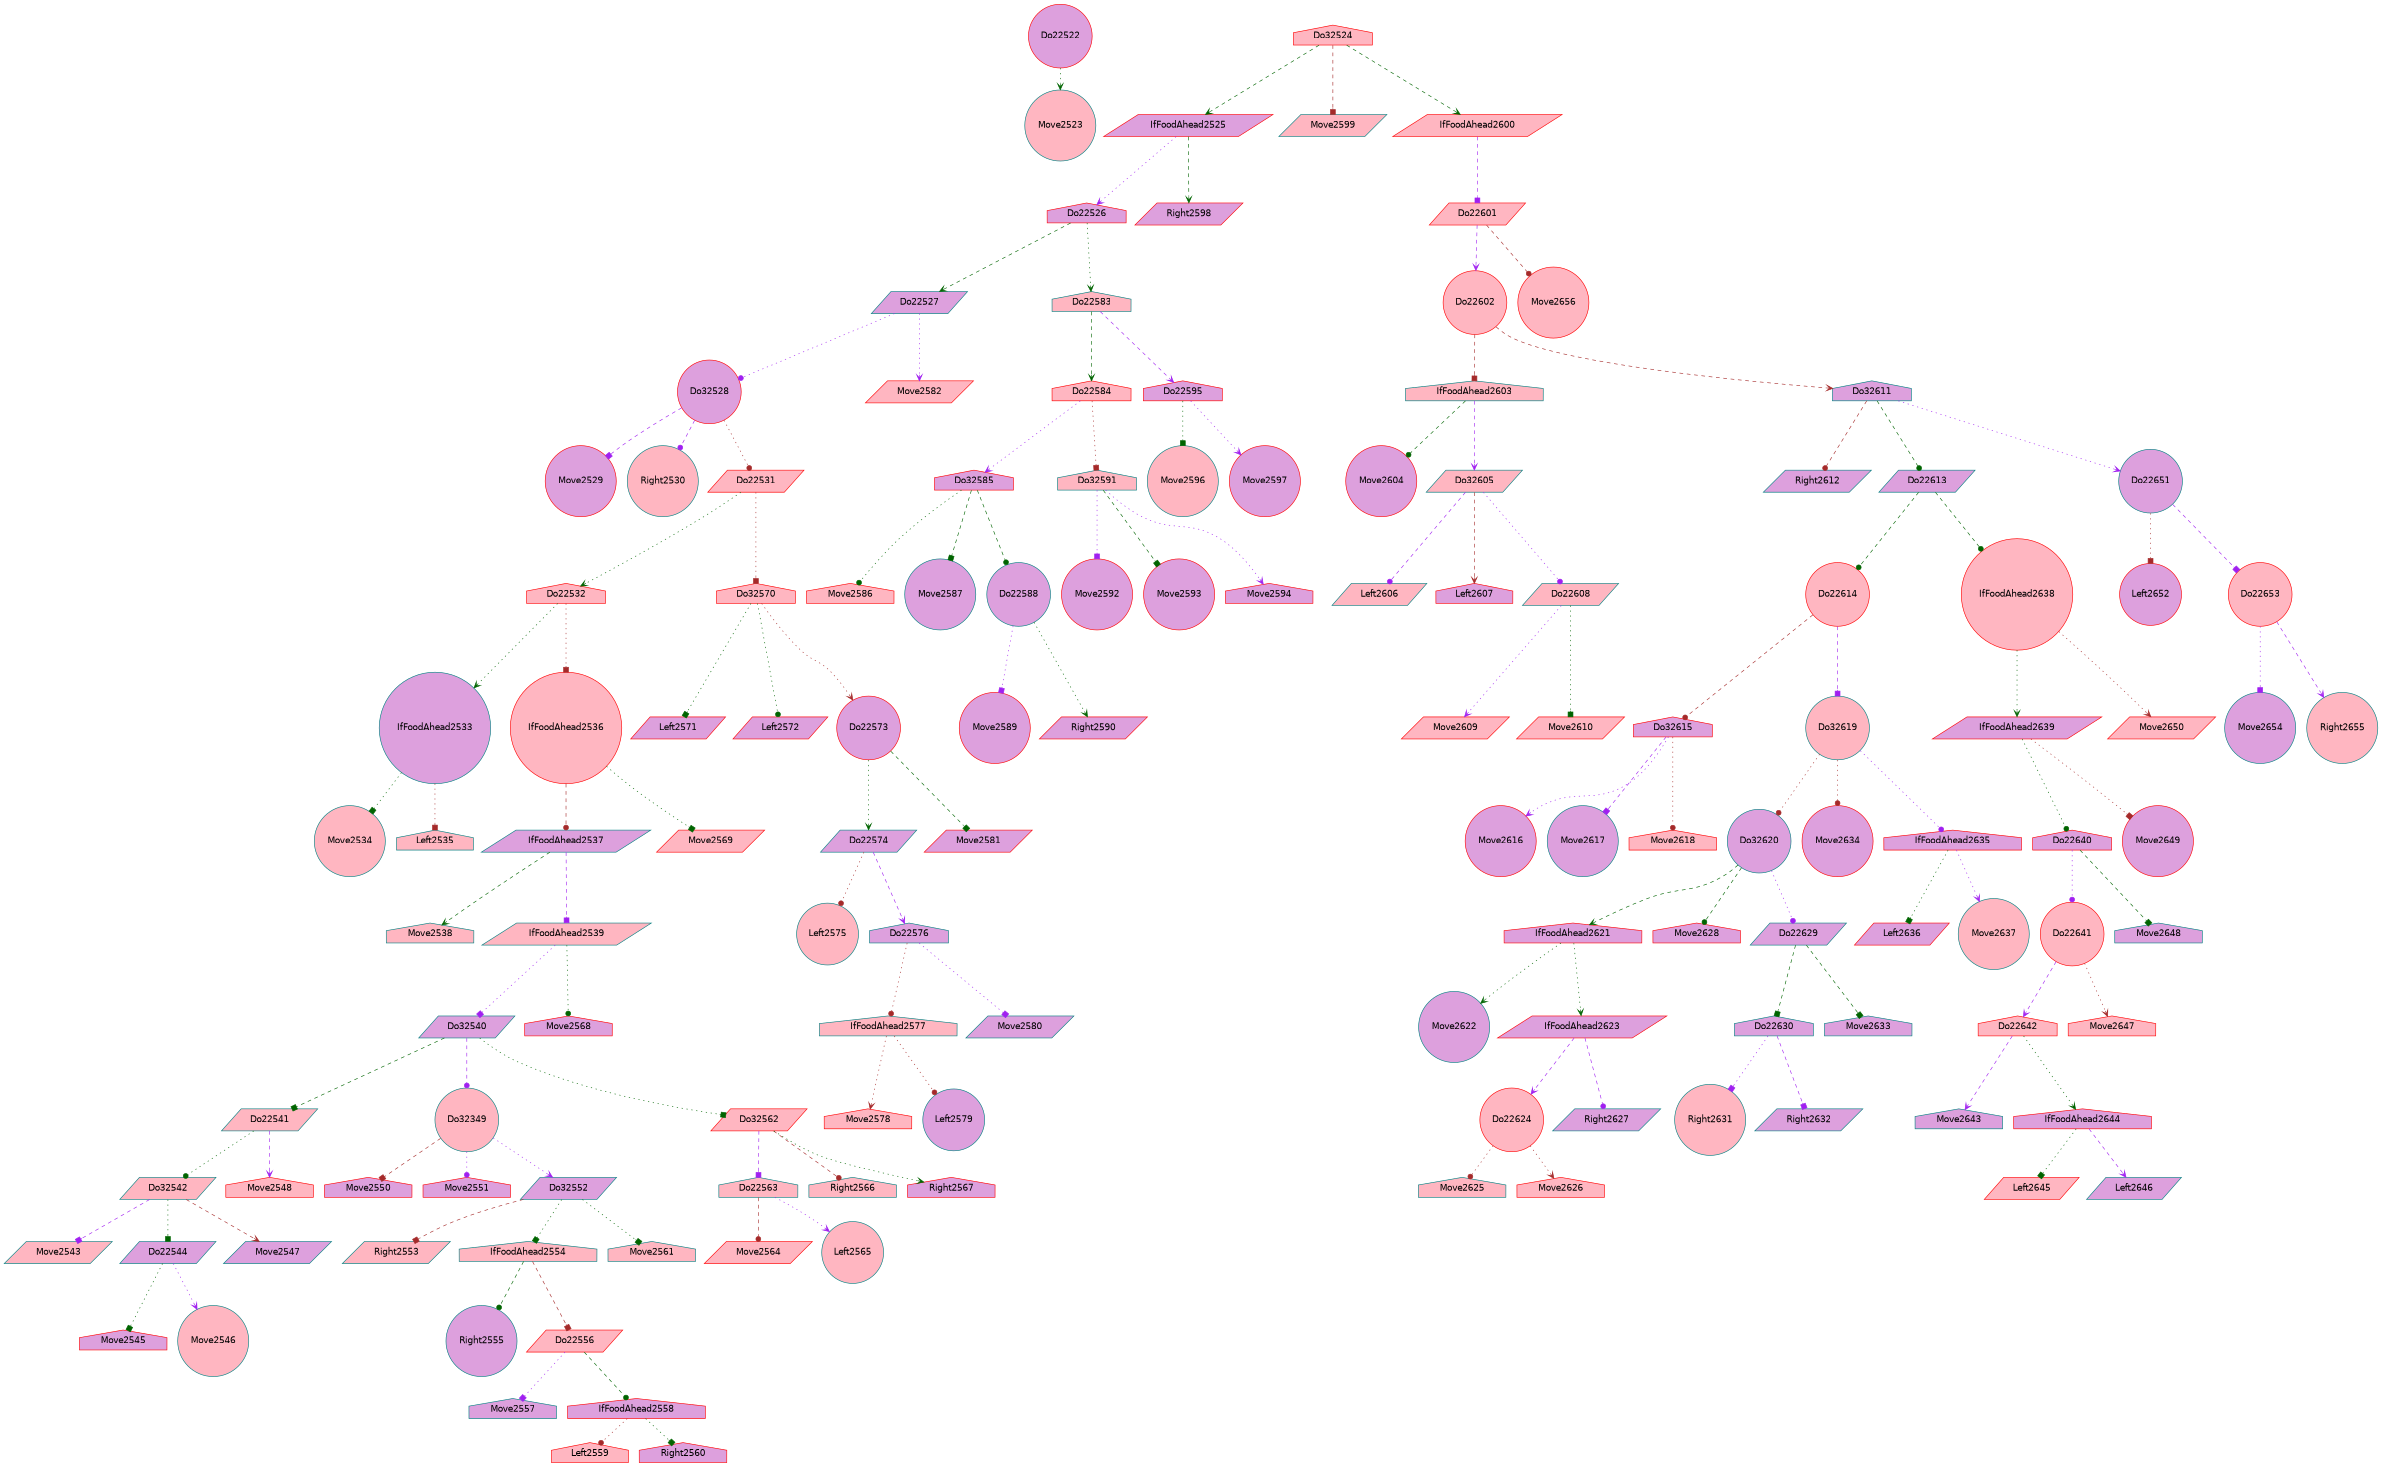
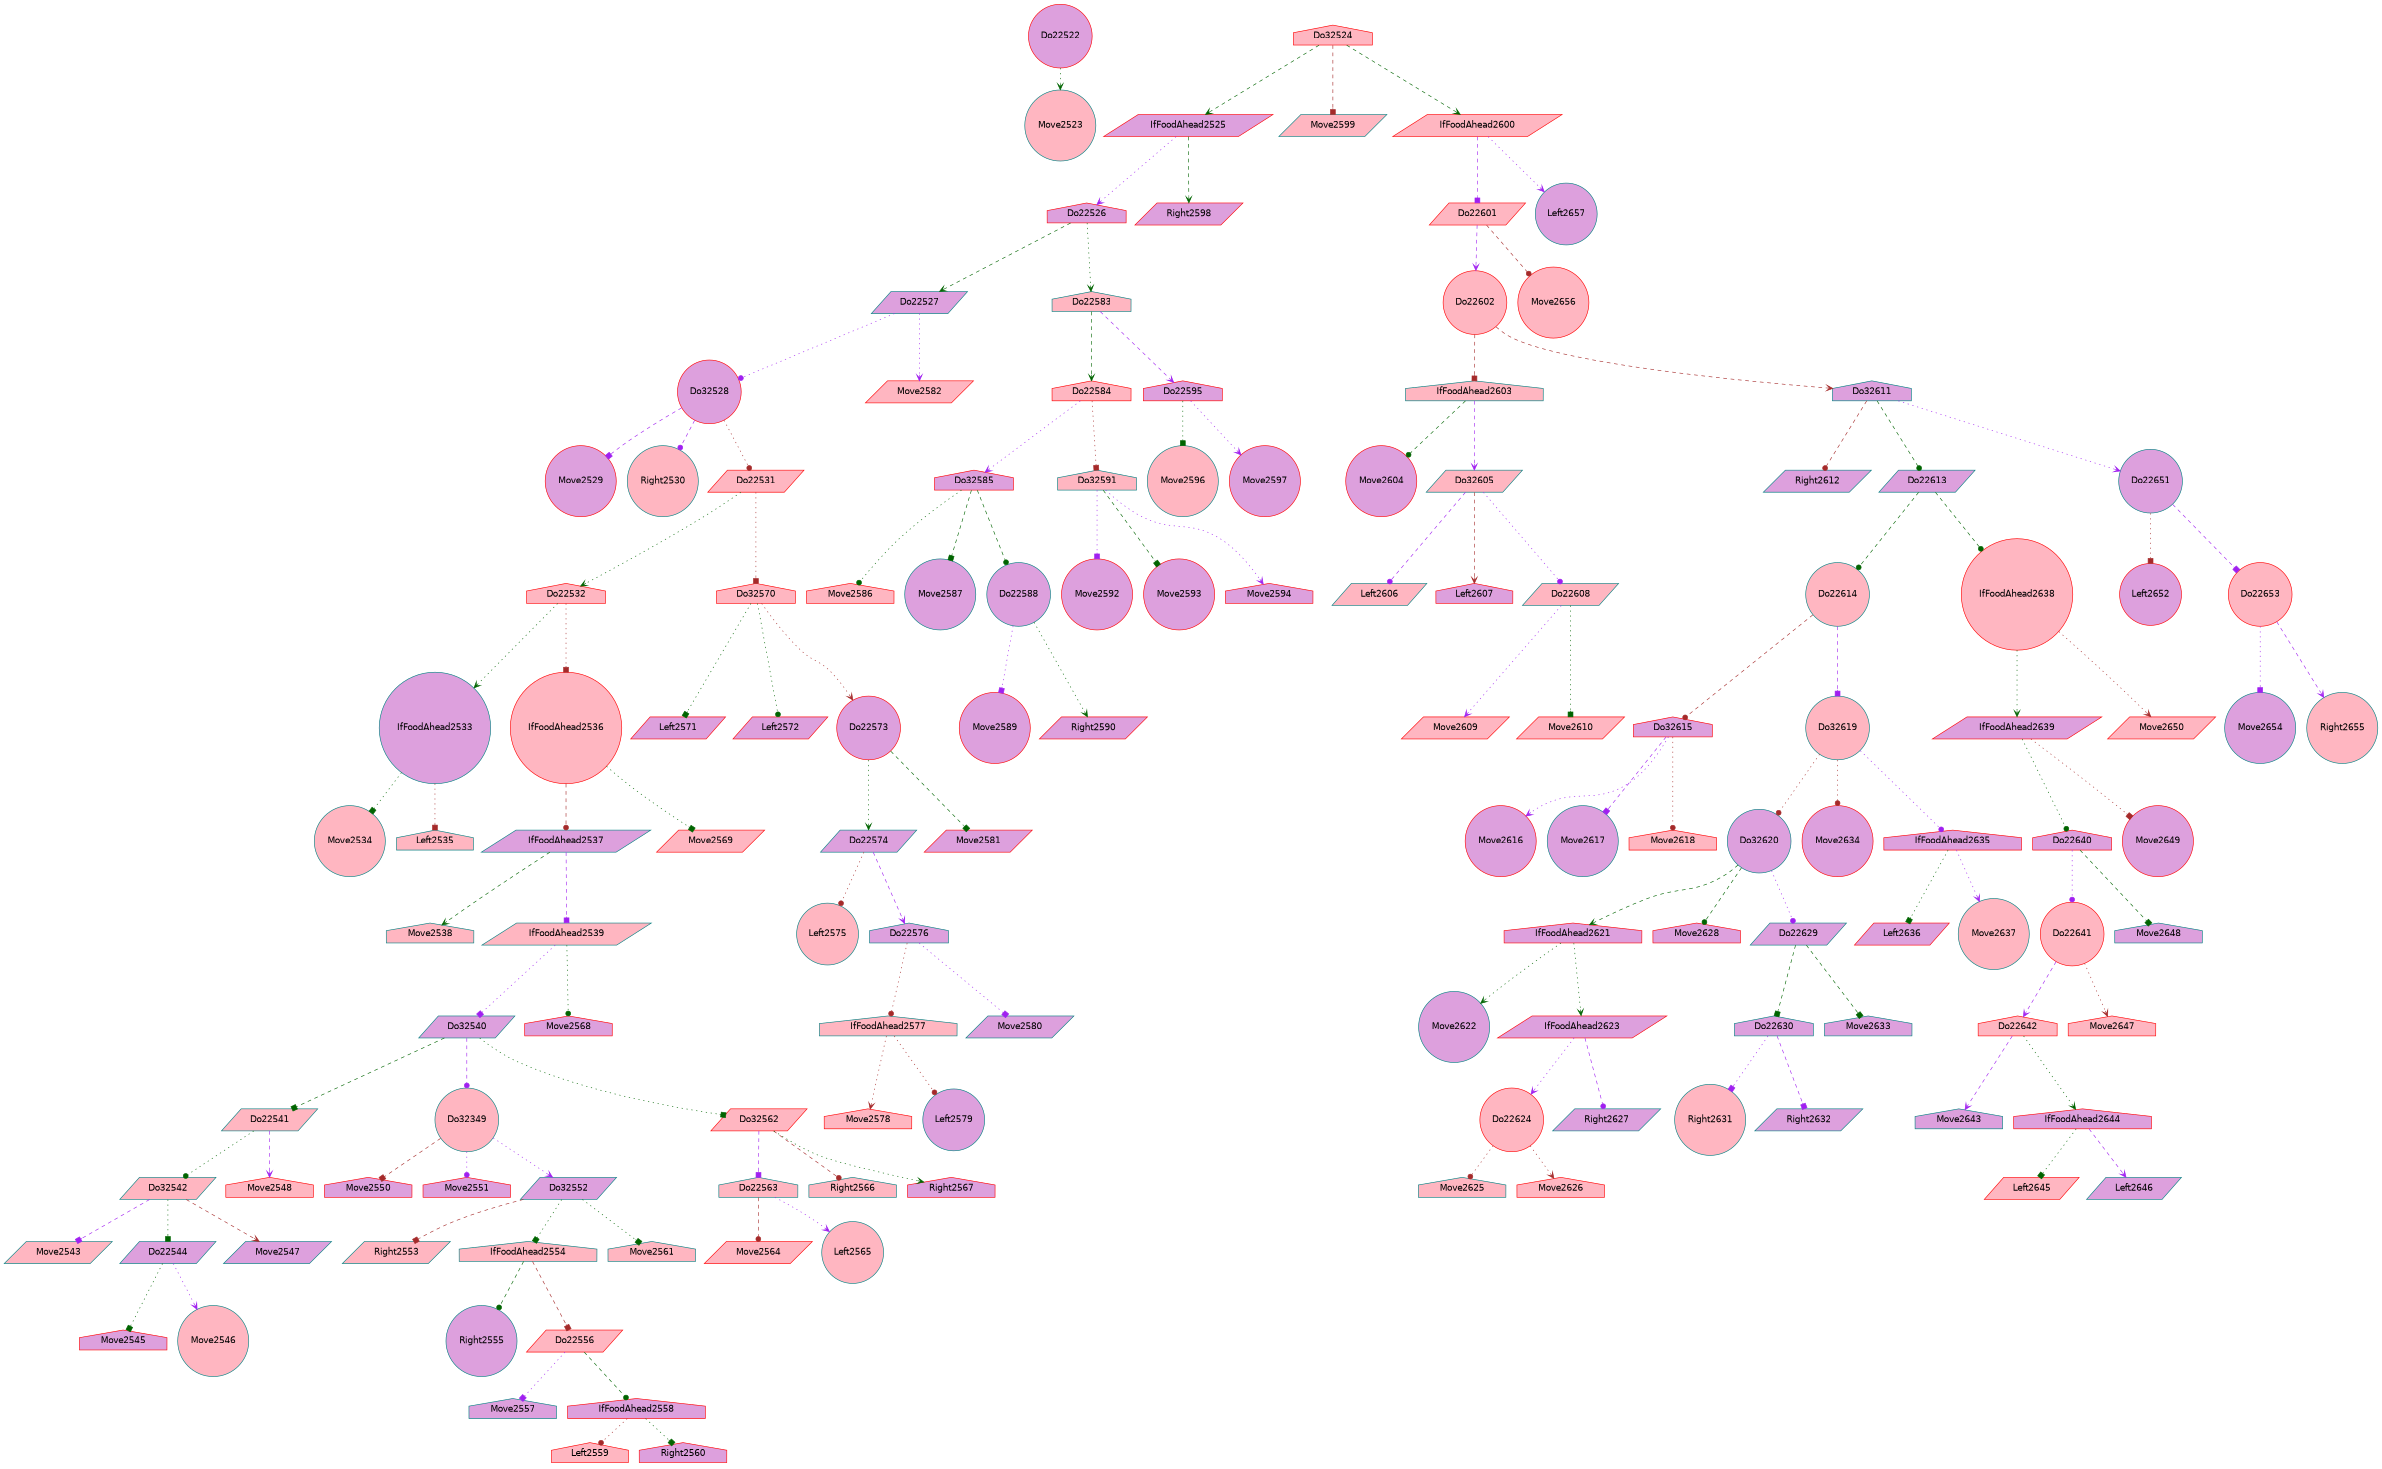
none -> (1566, 214)
(1838, 594) -> (1838, 594)
(1554, 1064) -> (1554, 1064)
